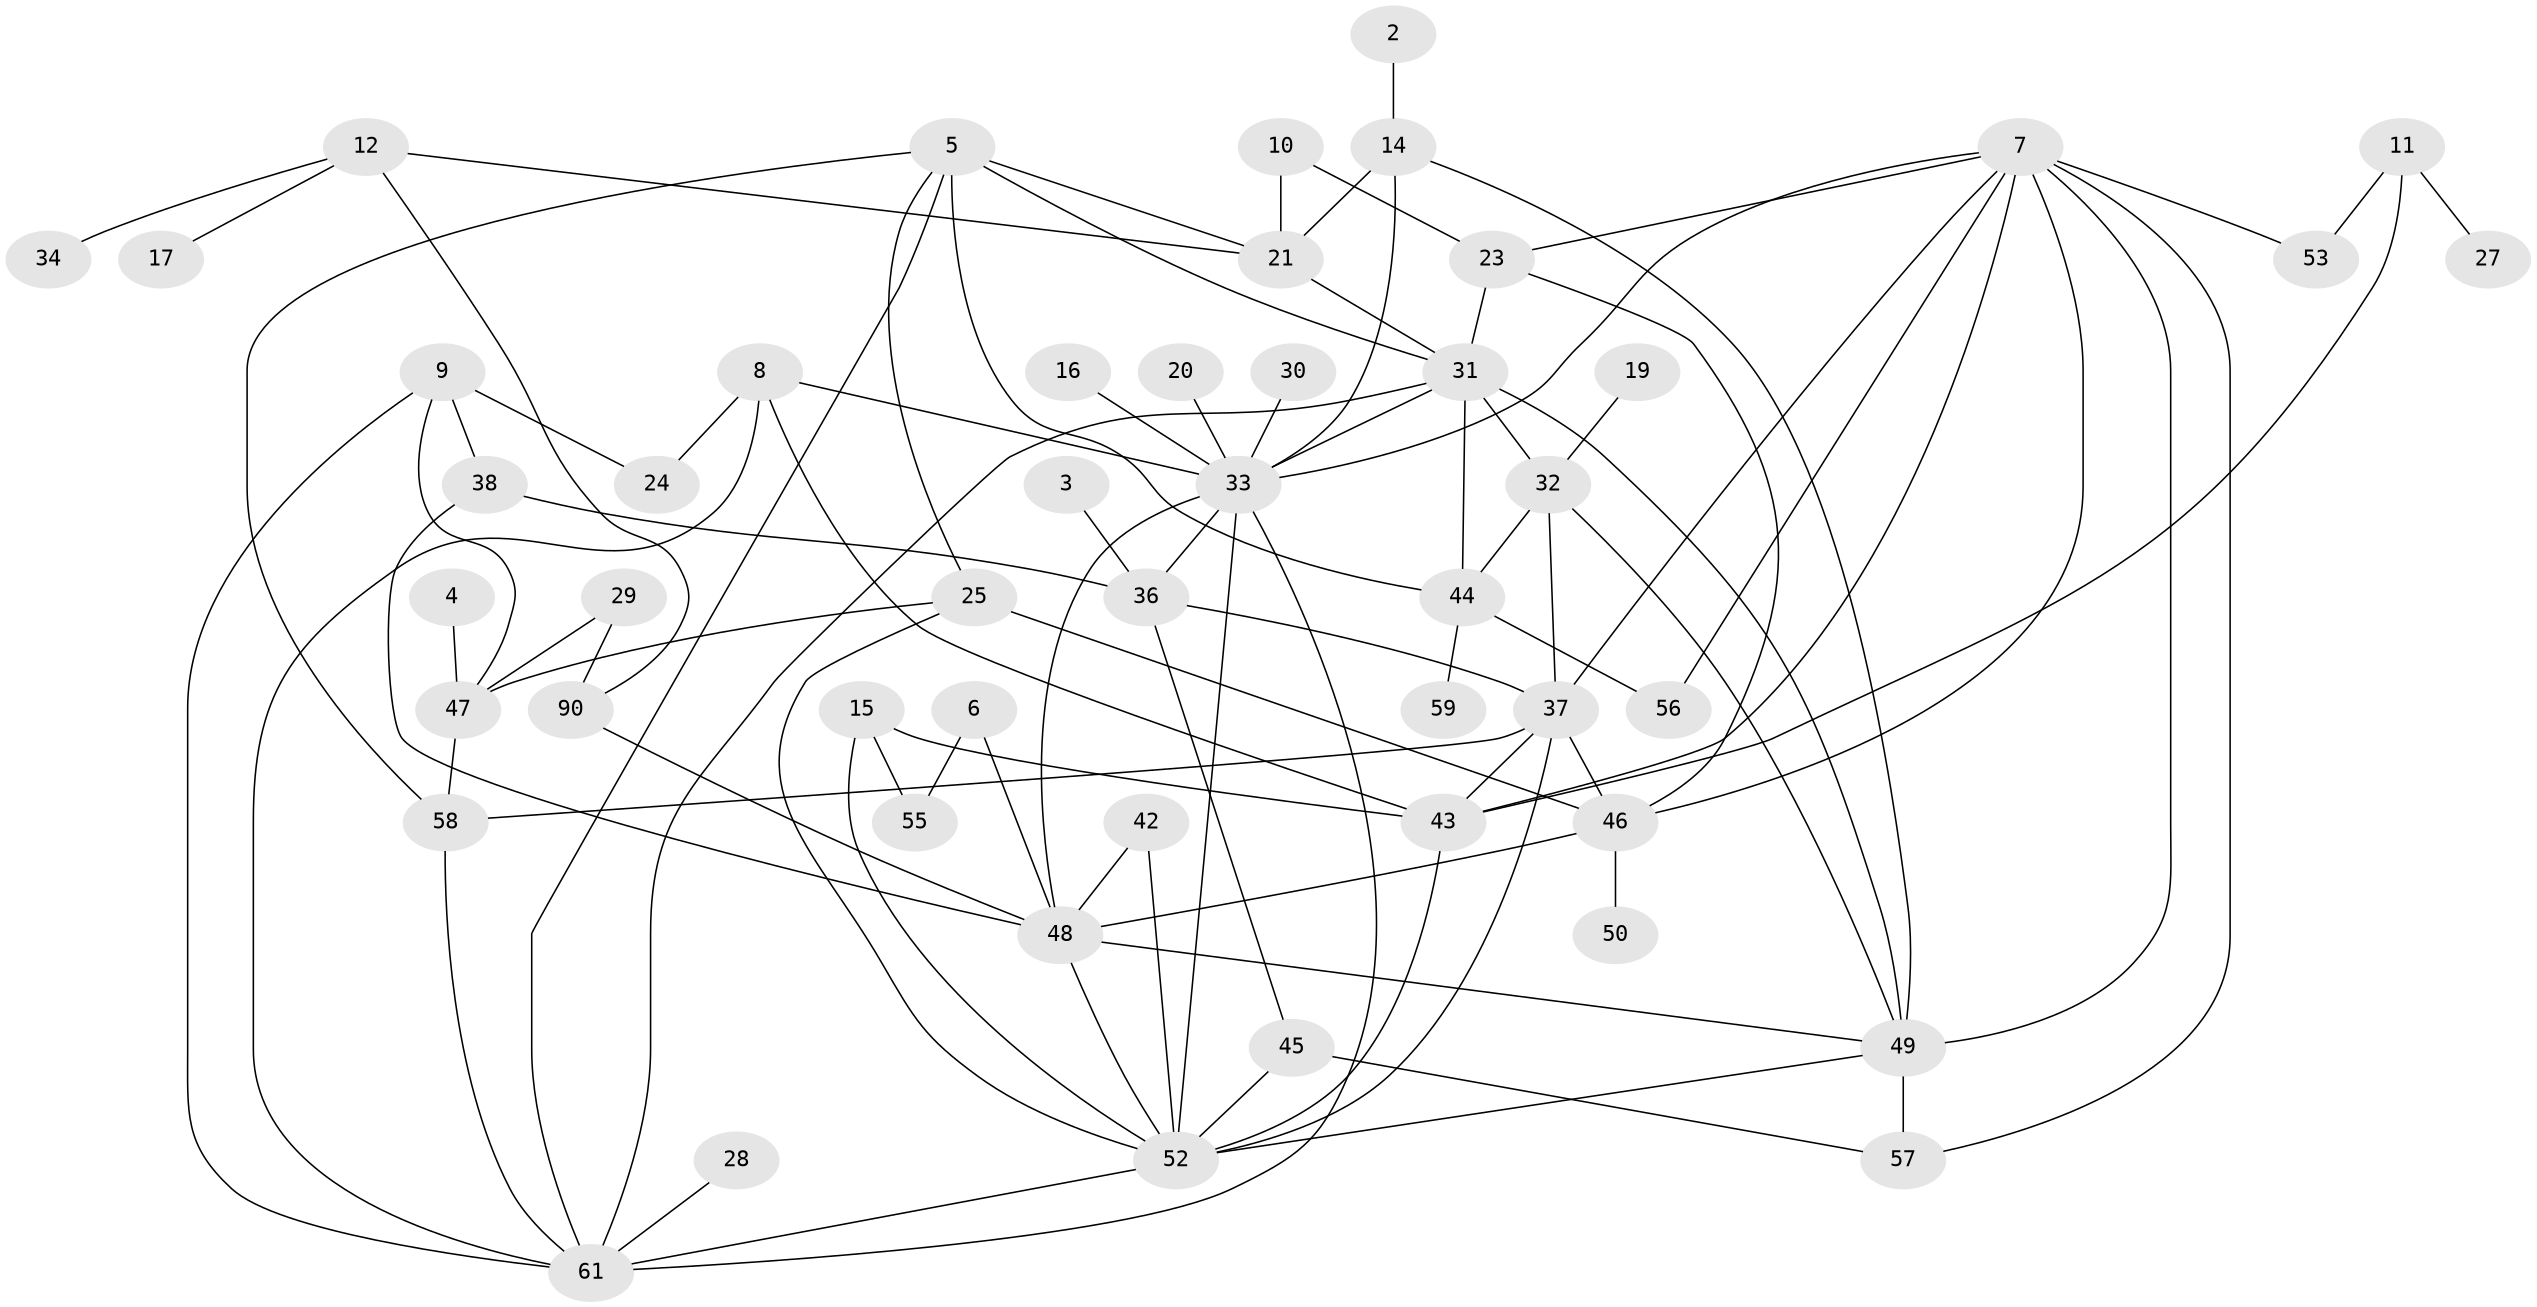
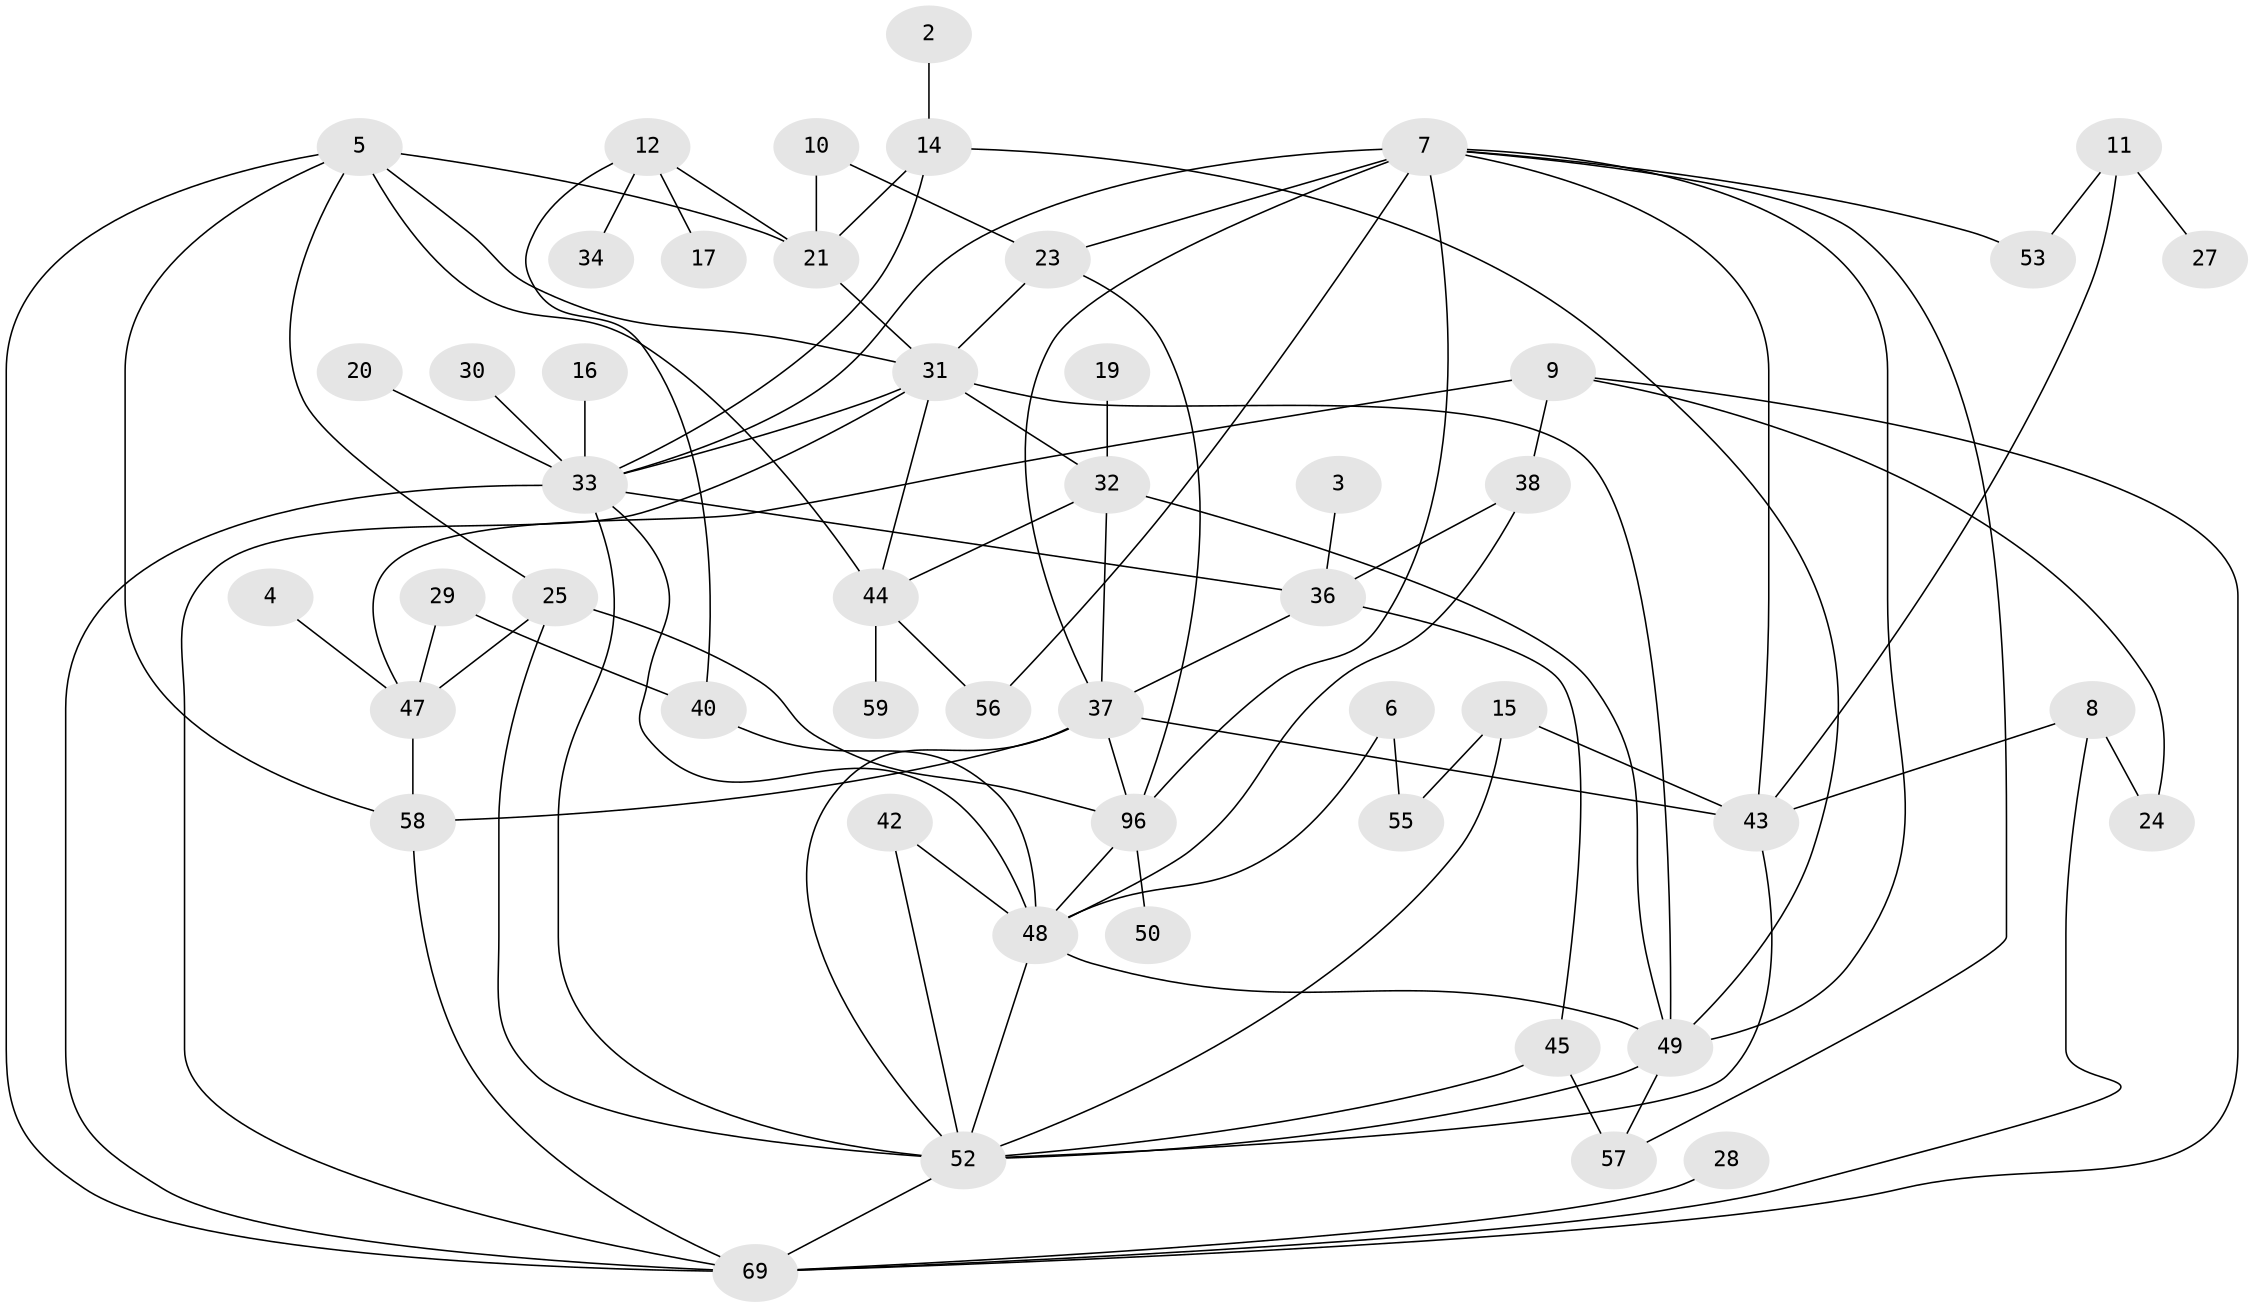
(999, 428) -> none
(571, 710) -> (704, 710)
(1615, 823) -> (1134, 823)
(591, 1273) -> (755, 1273)
